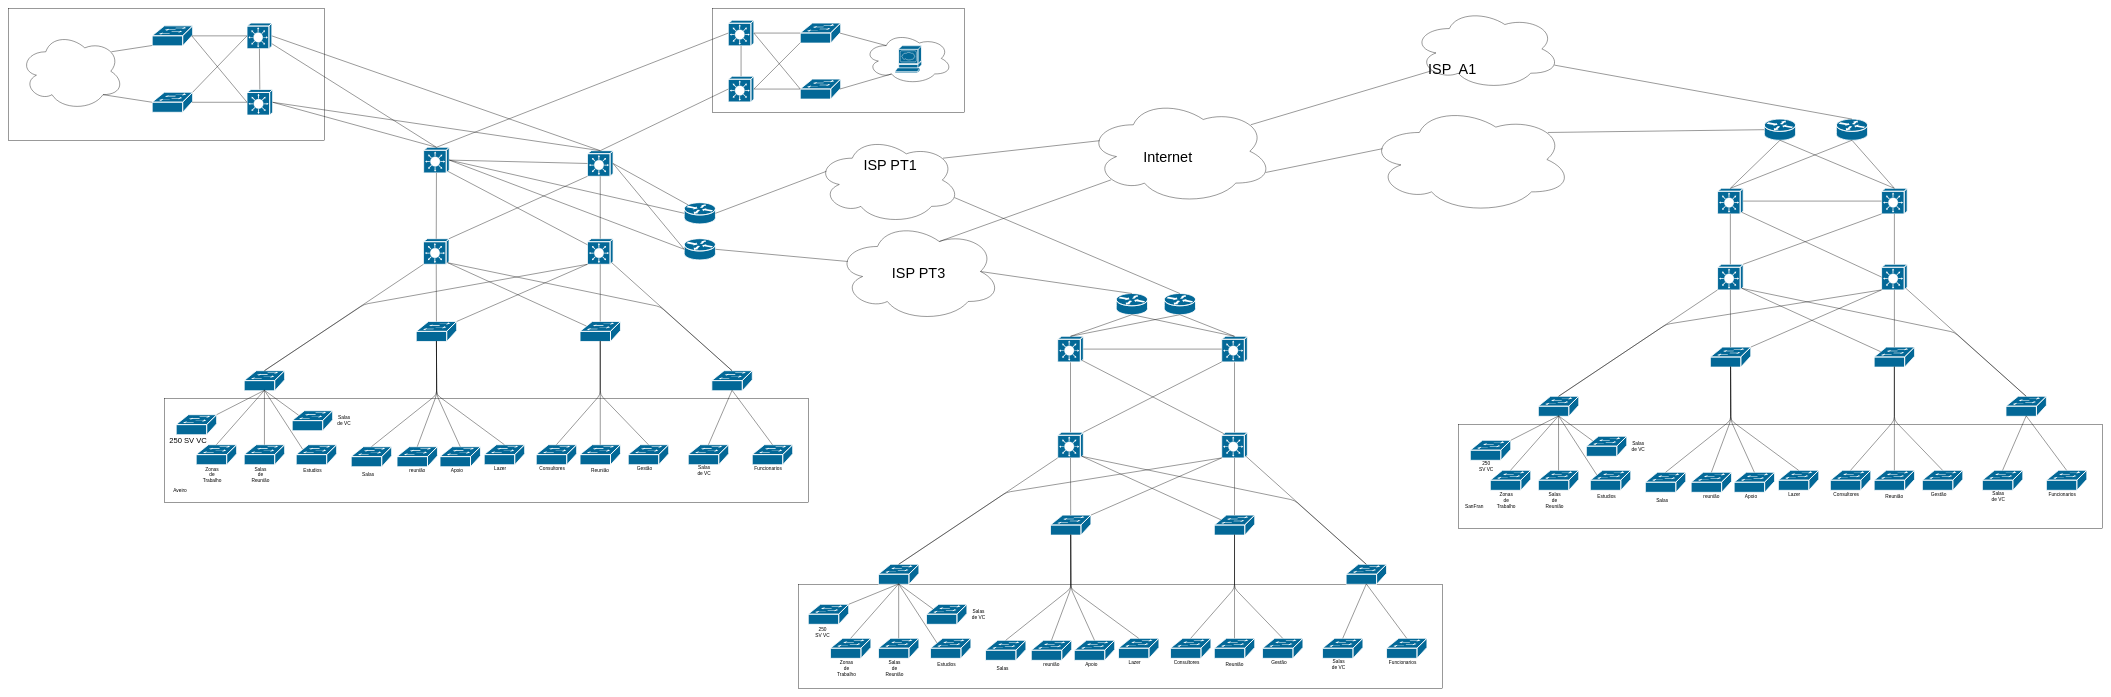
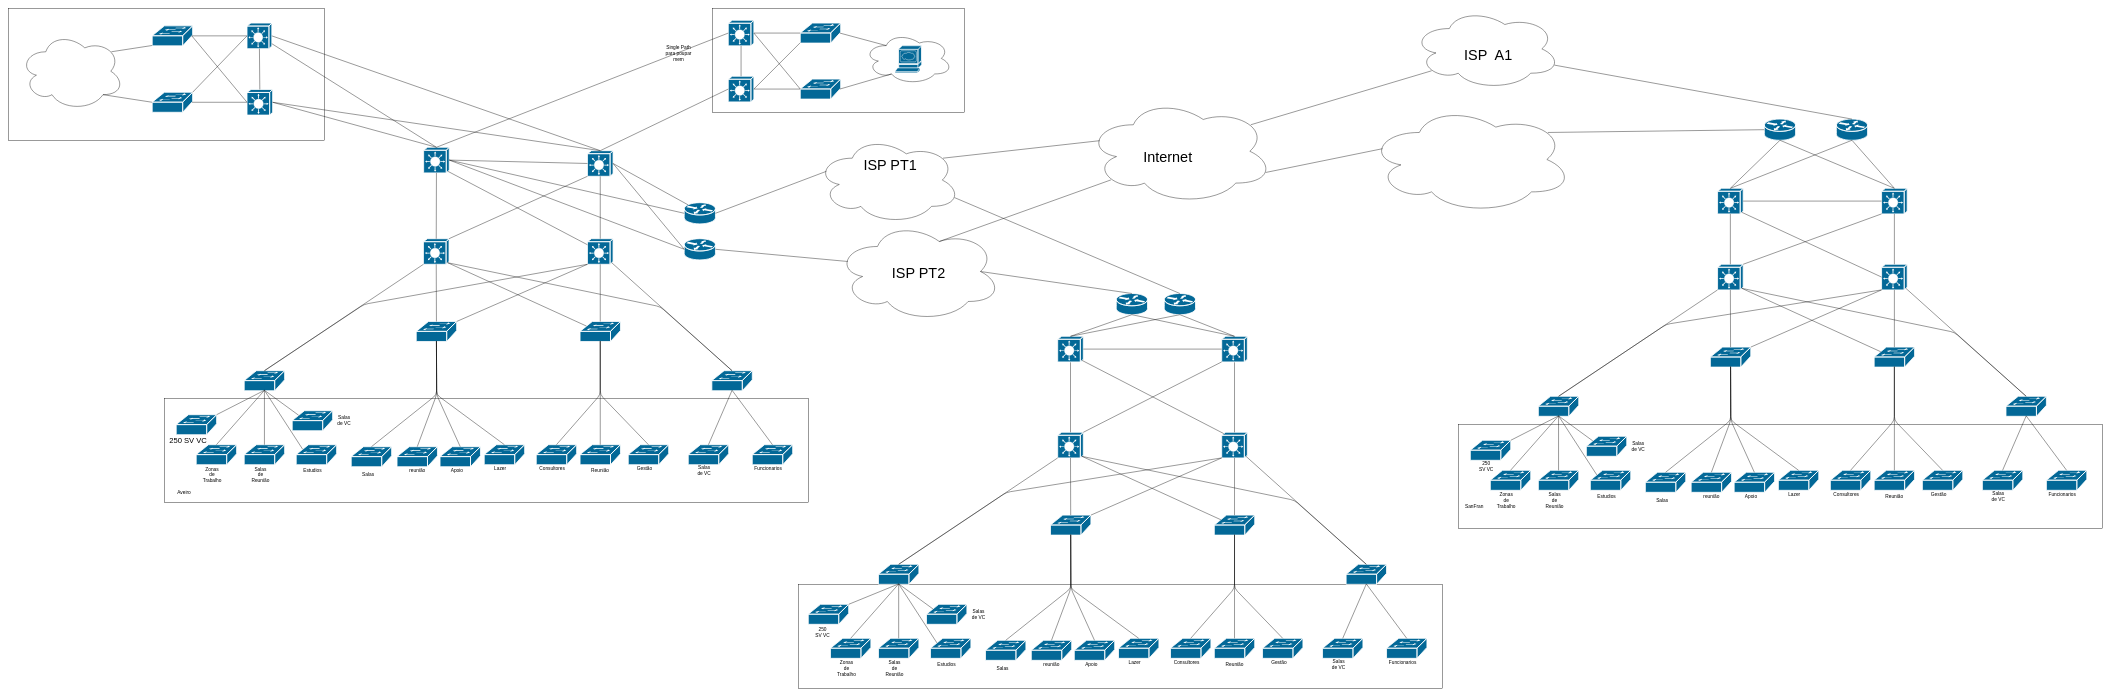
none -> (679, 53)
(1452, 69) -> (1488, 55)
(919, 273) -> (919, 273)
(180, 491) -> (184, 493)
